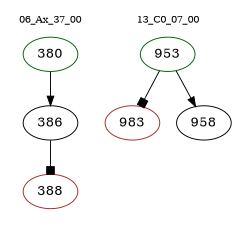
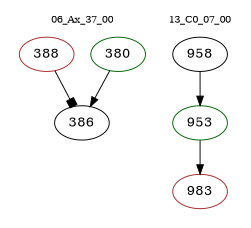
(152, 84) -> (200, 153)
(183, 84) -> (200, 84)
(50, 153) -> (62, 84)
